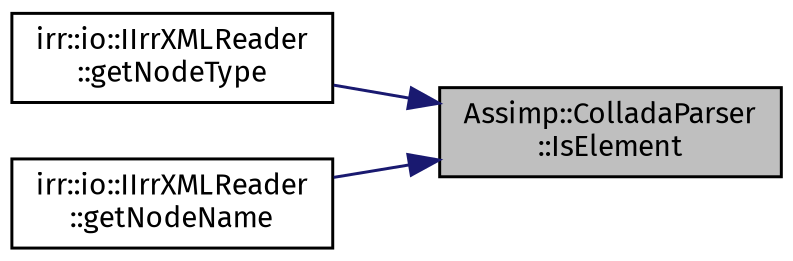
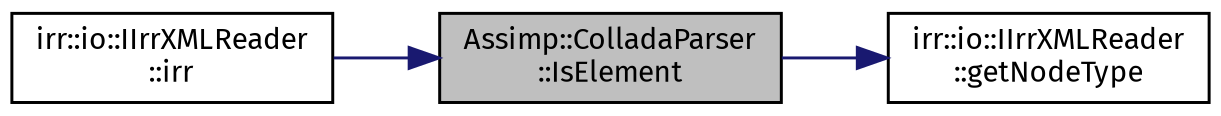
(372, 92) -> (819, 58)
(172, 204) -> (172, 58)
